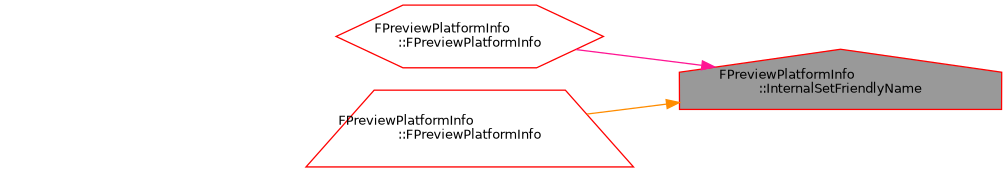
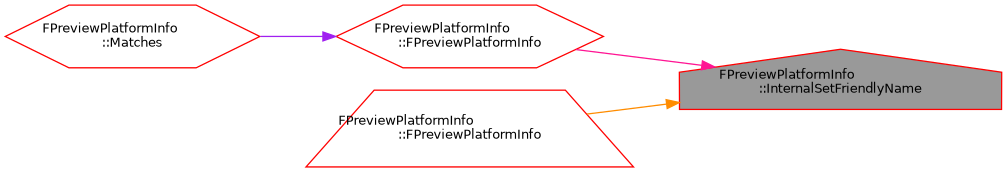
none -> (133, 36)
